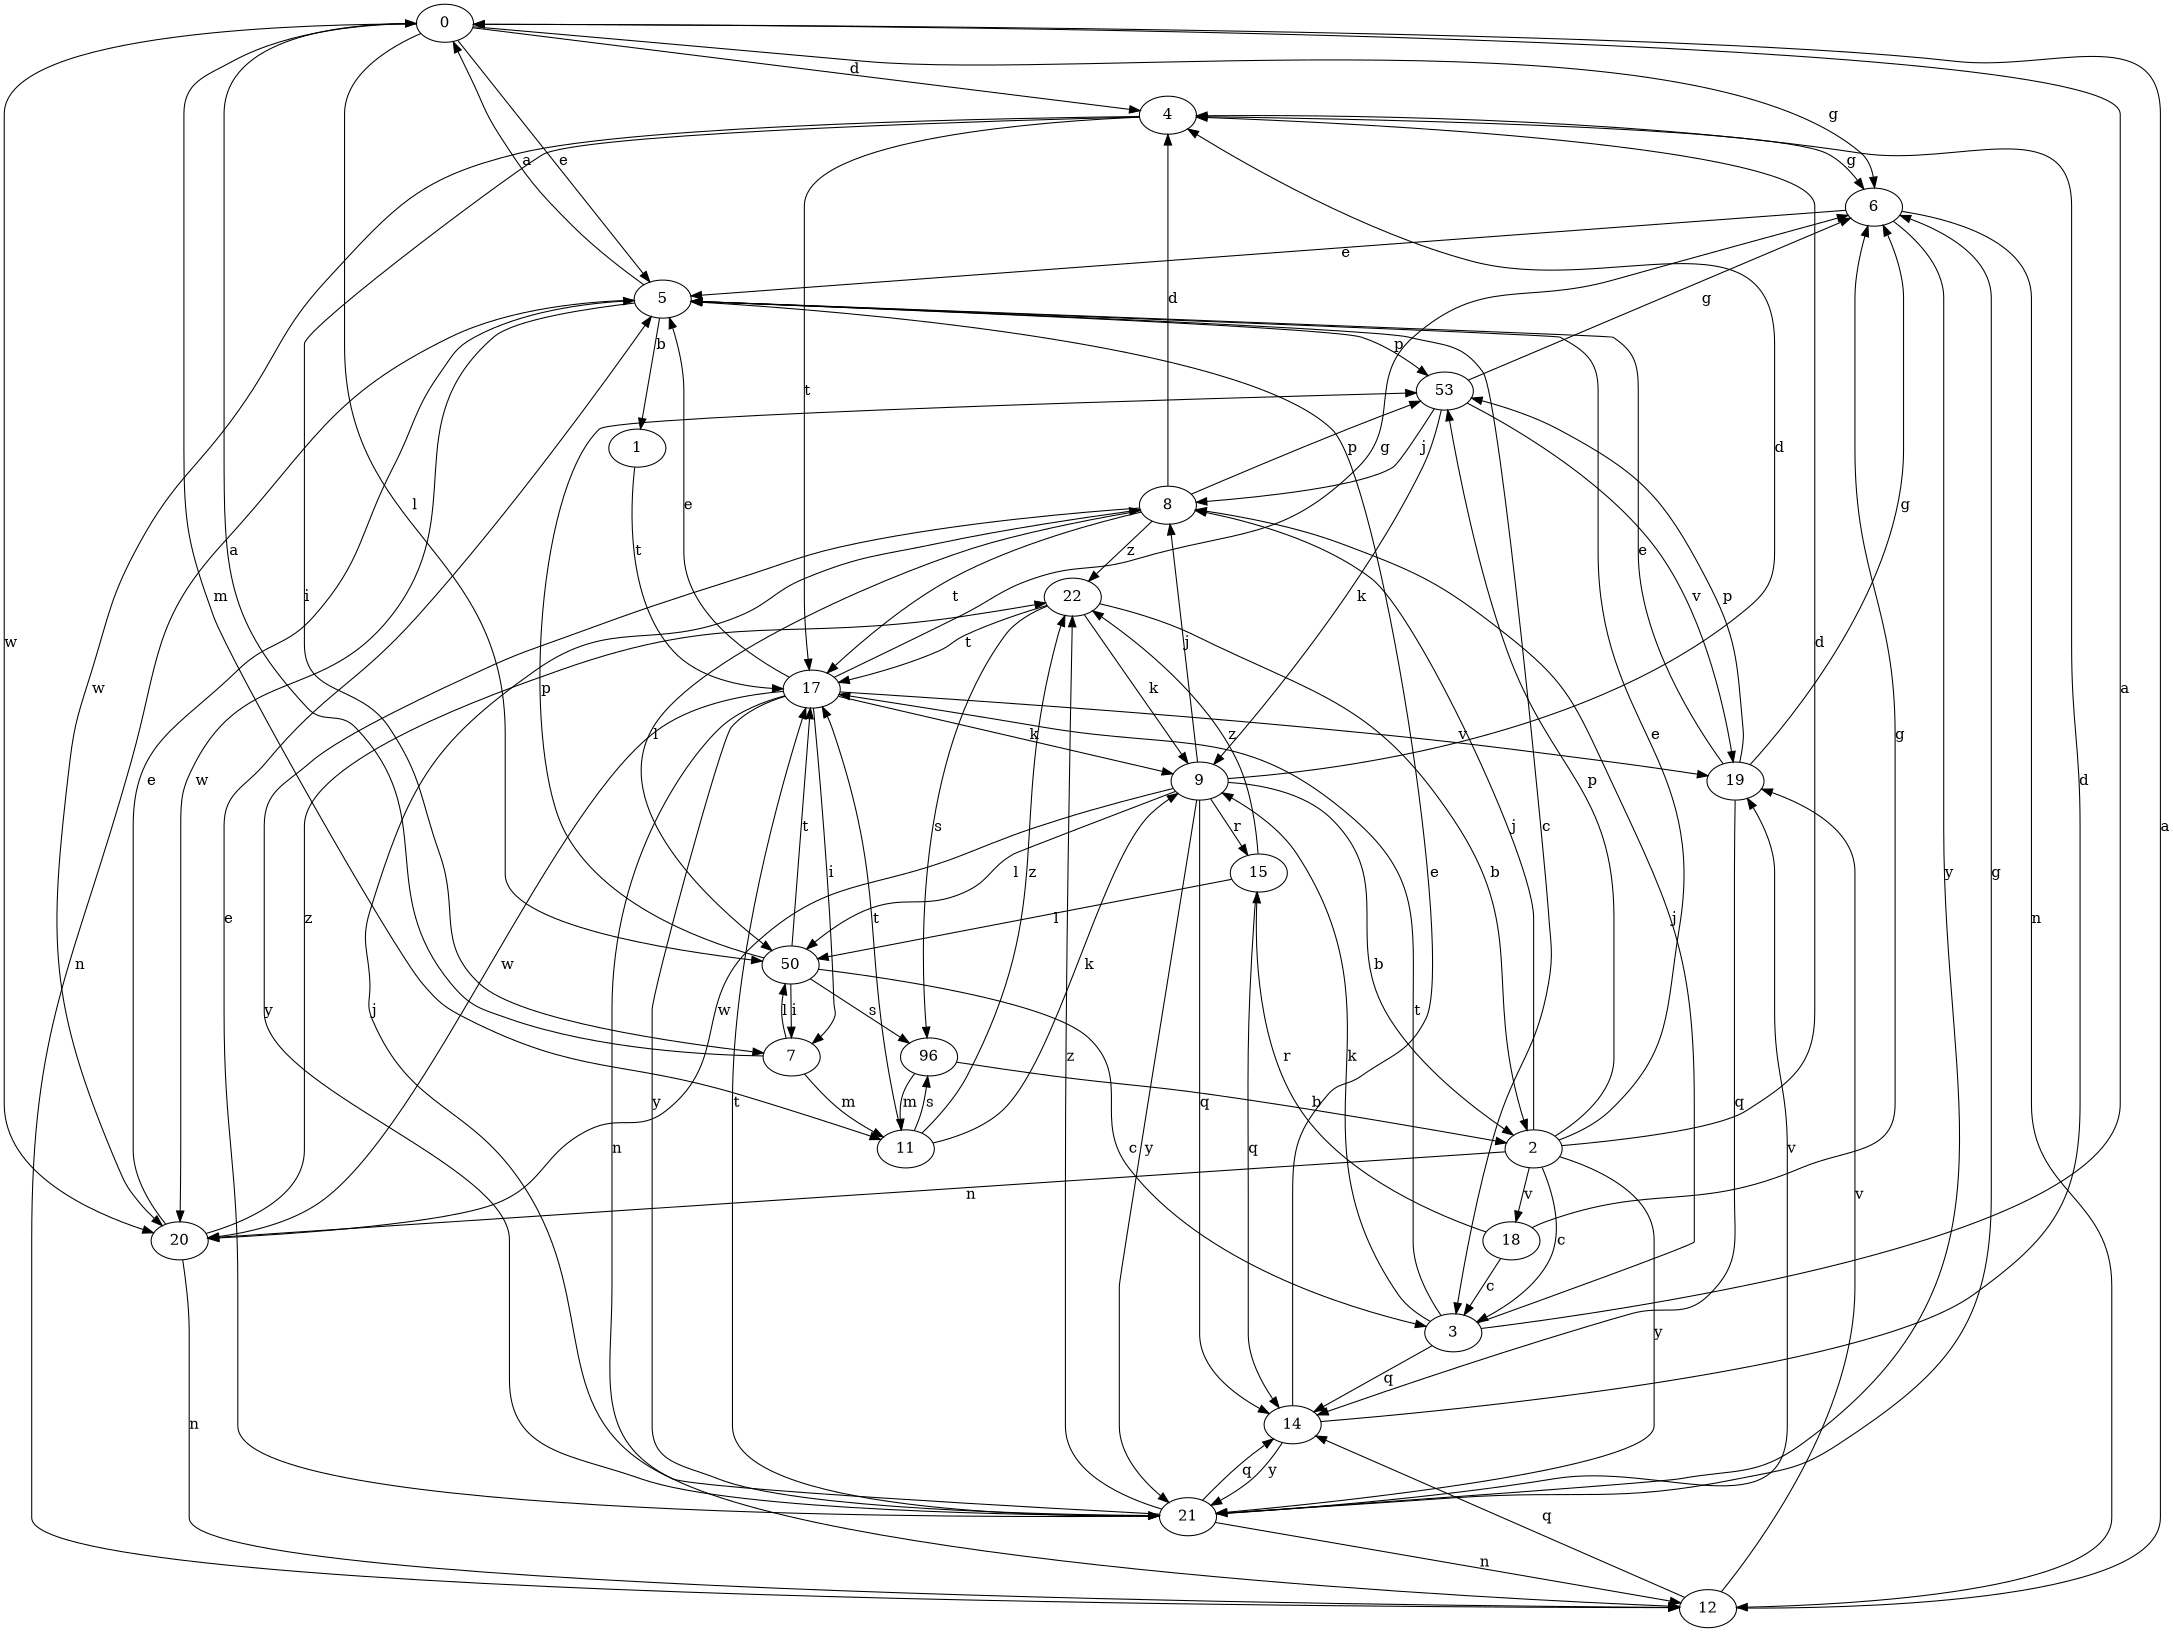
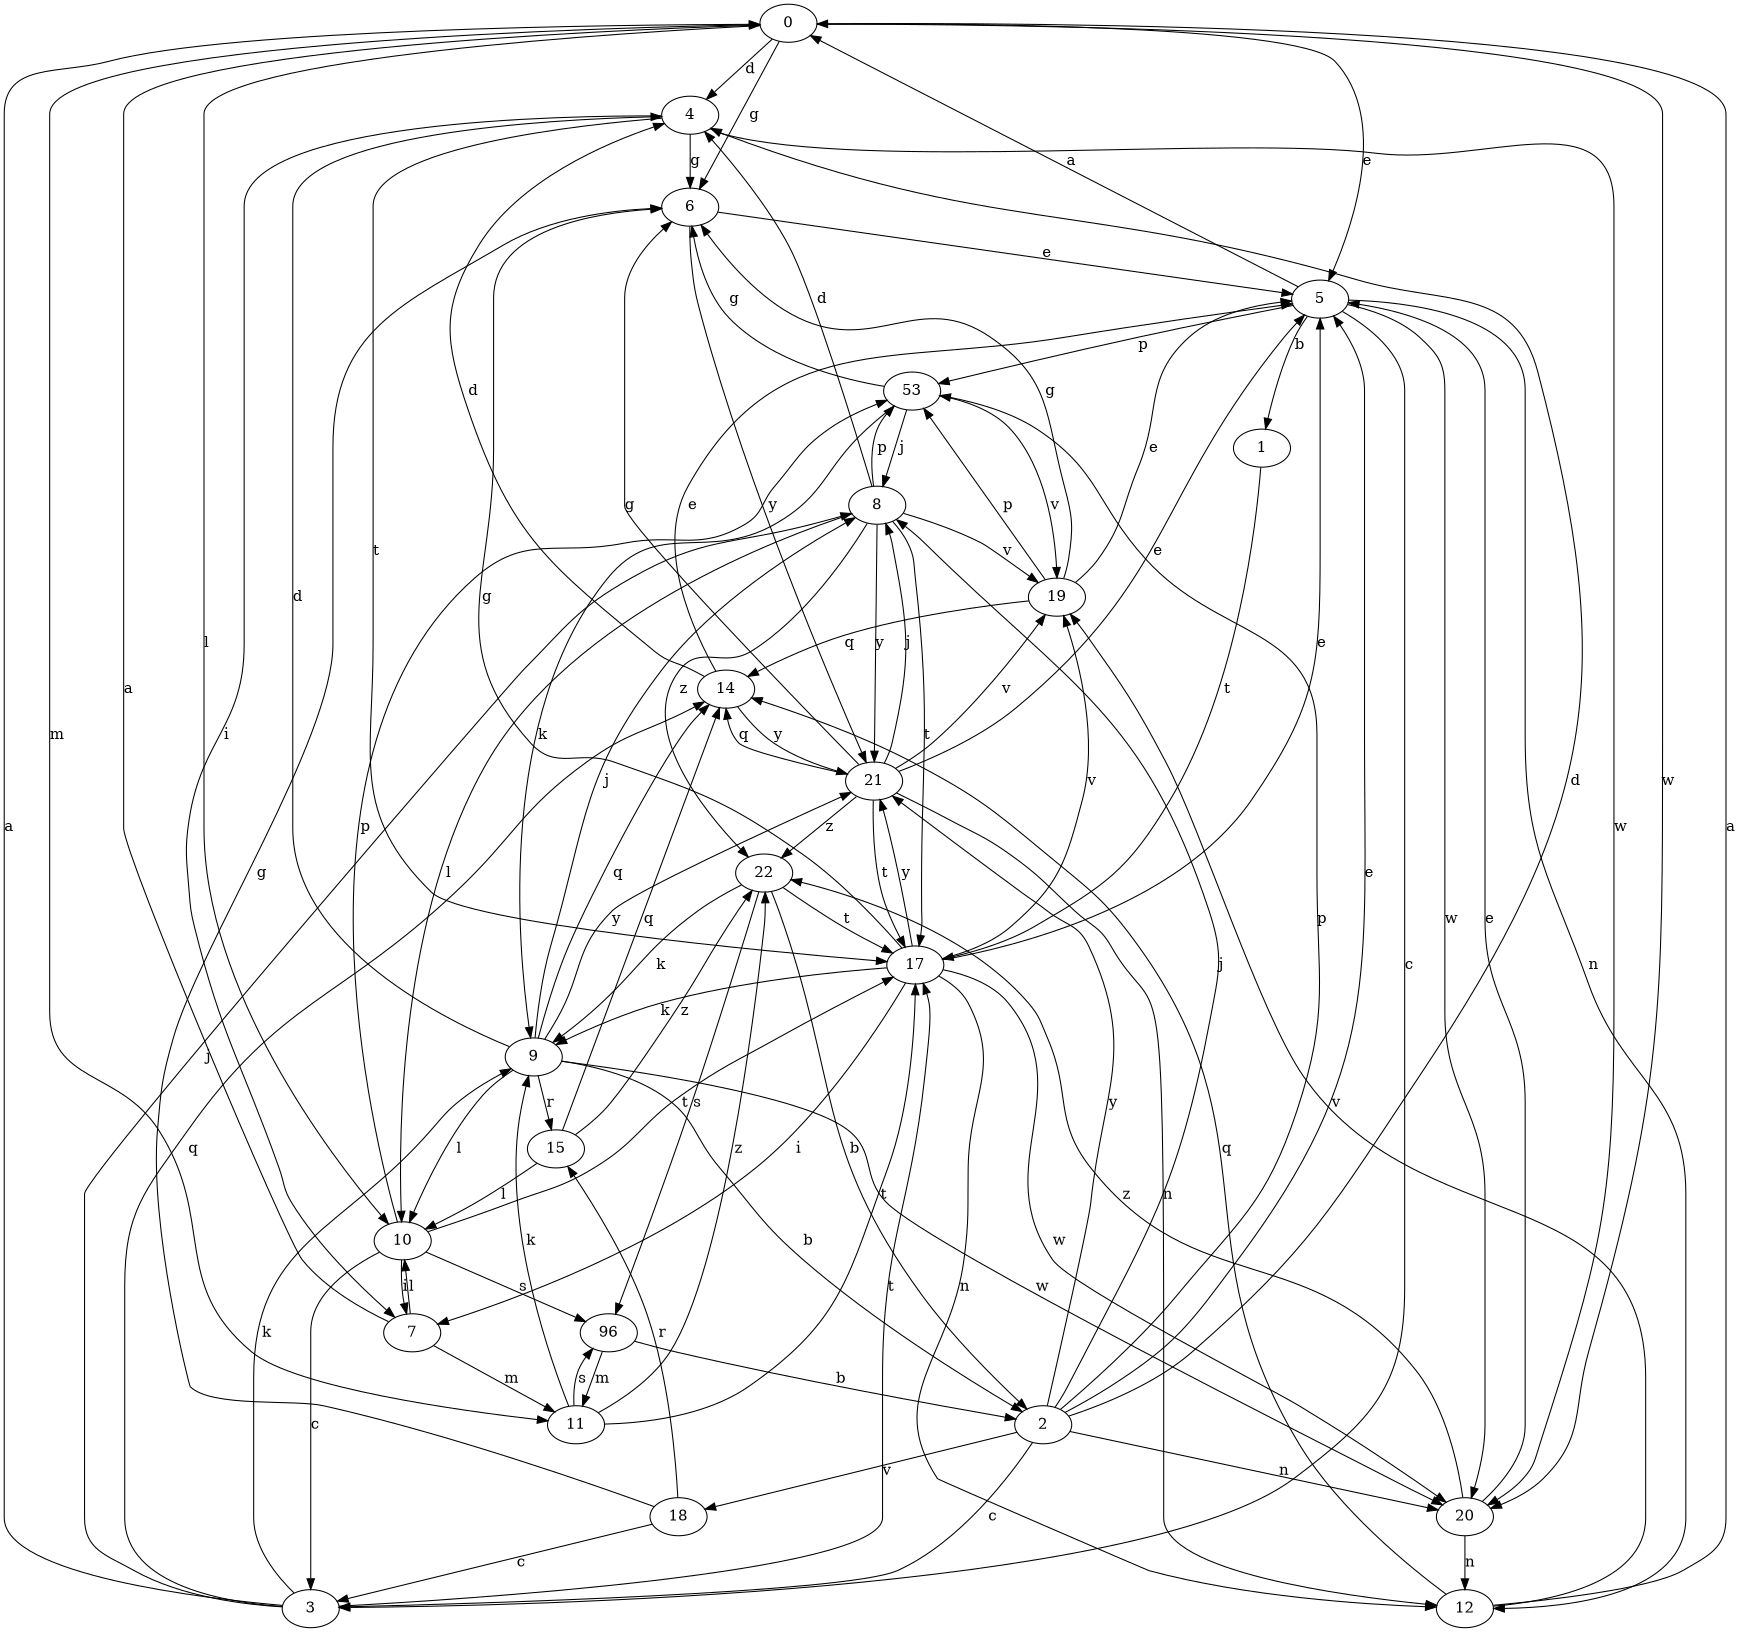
none -> (970, 537)
(791, 965) -> (403, 1241)
(2031, 1030) -> none
